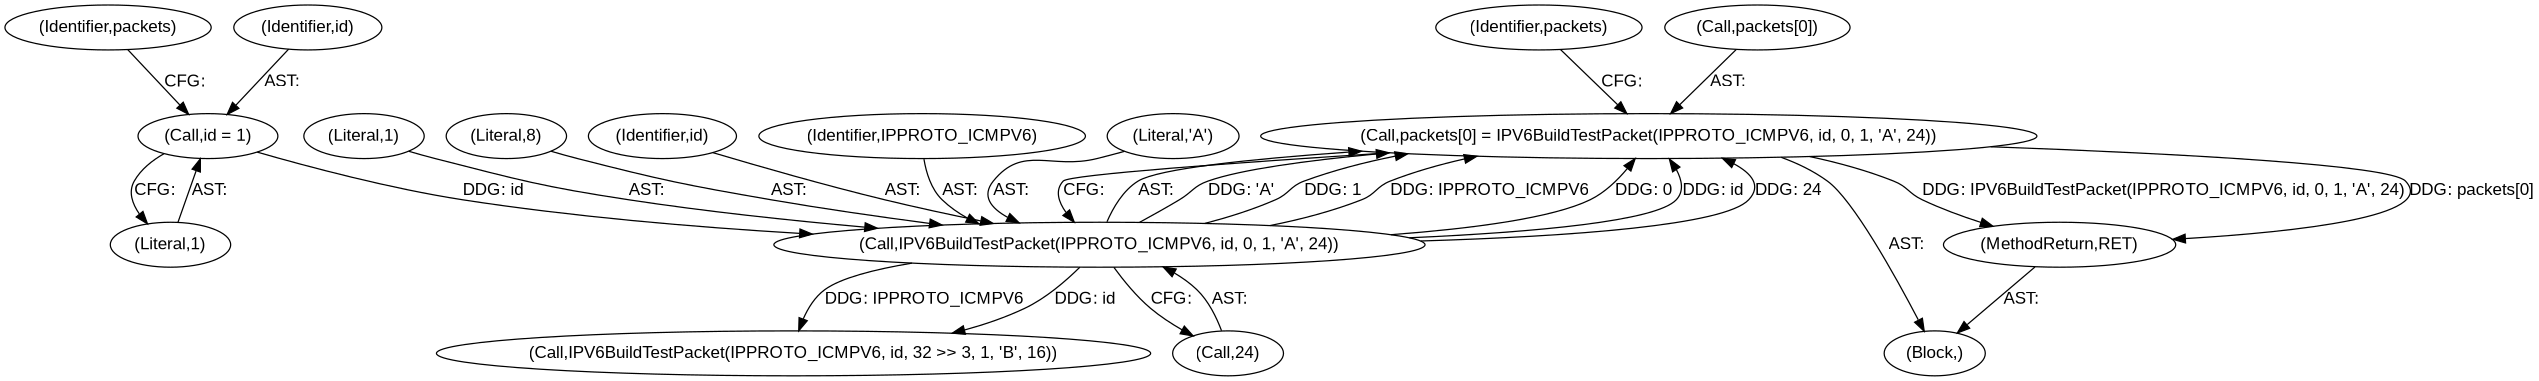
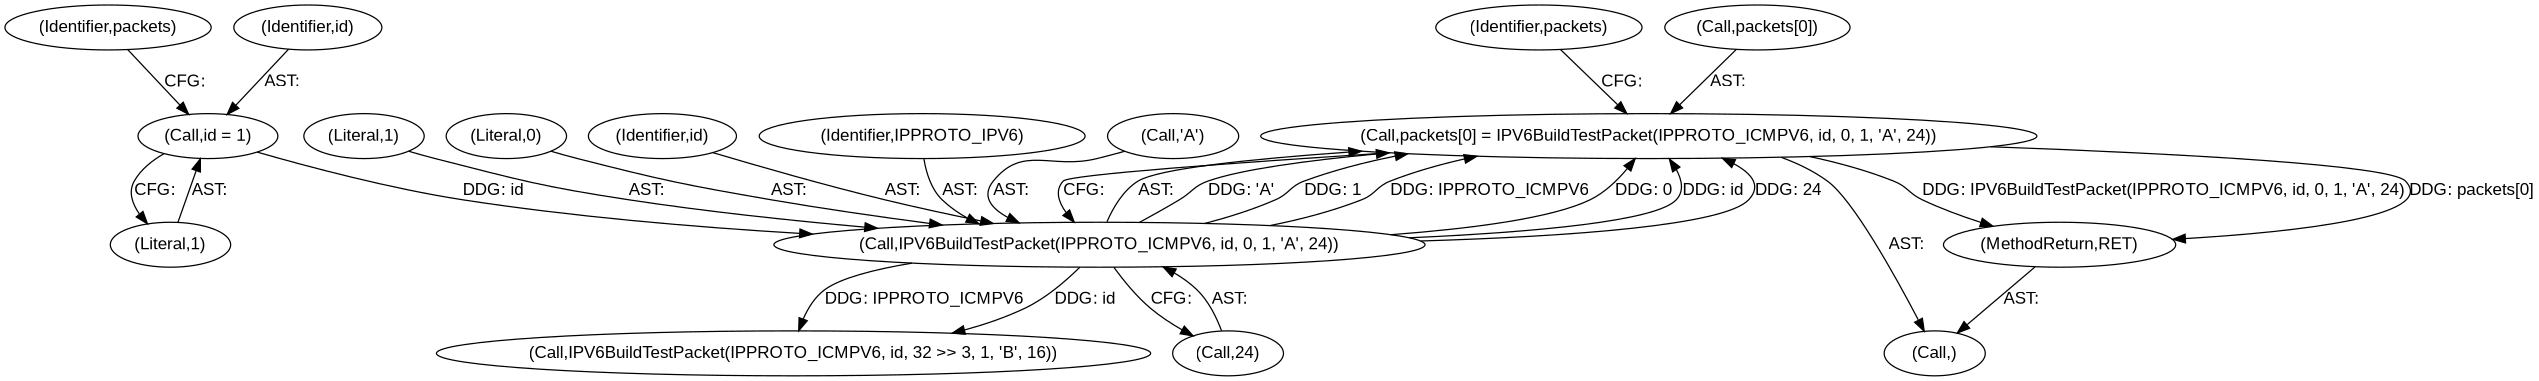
(506, 136) -> (506, 136)
(922, 136) -> (922, 136)
(1173, 136) -> (1173, 136)
(1935, 353) -> (1935, 353)
